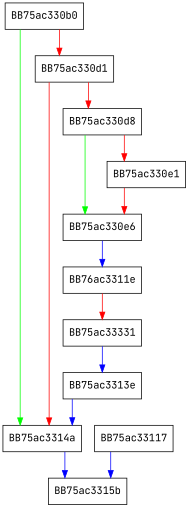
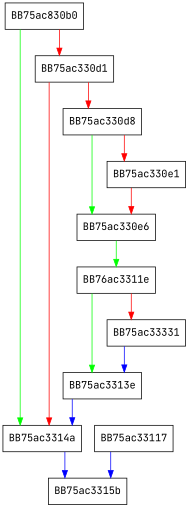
(44, 16) -> (44, 16)
(102, 250) -> (116, 250)
none -> (92, 329)
